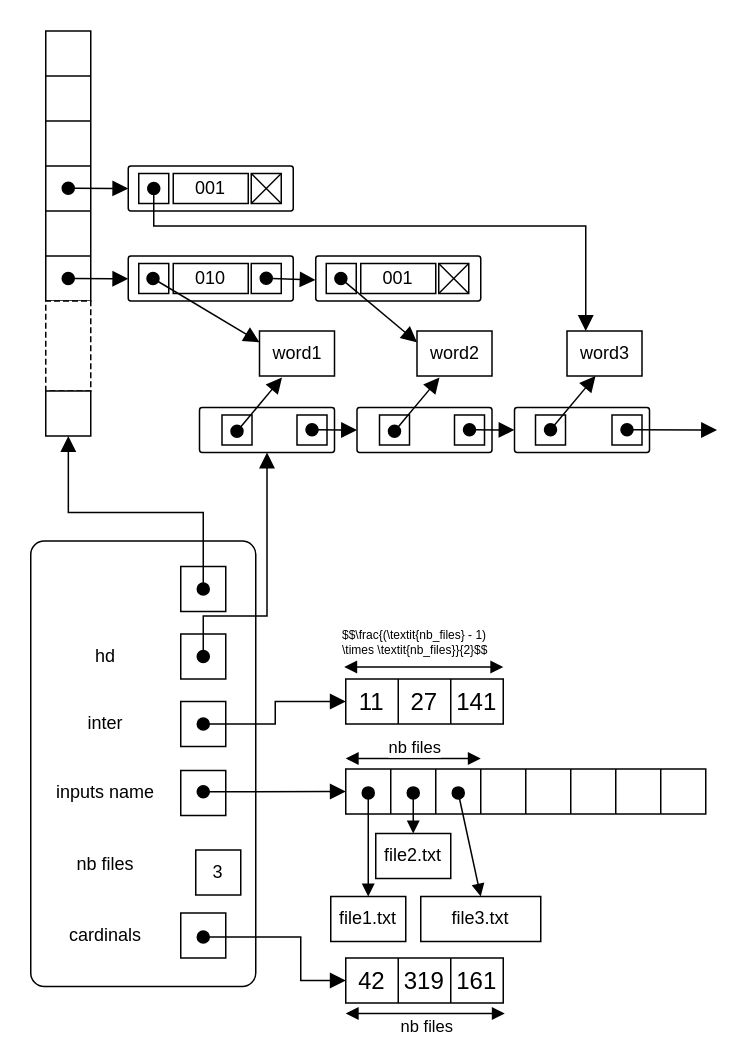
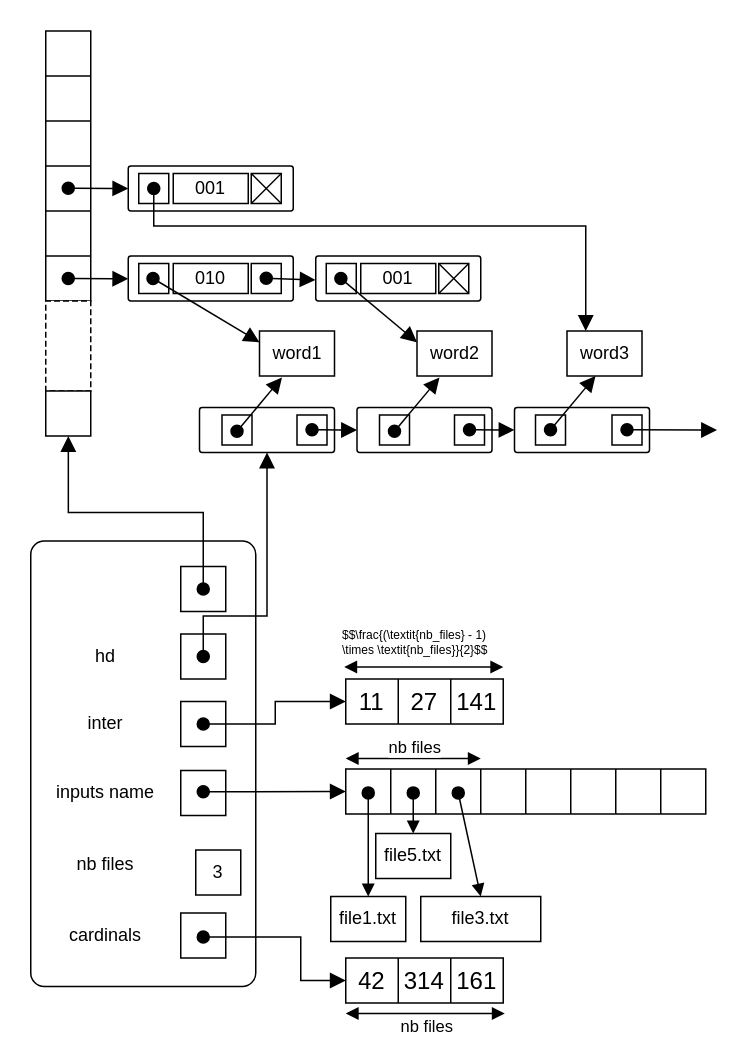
(413, 856) -> (413, 856)
(425, 980) -> (425, 980)
